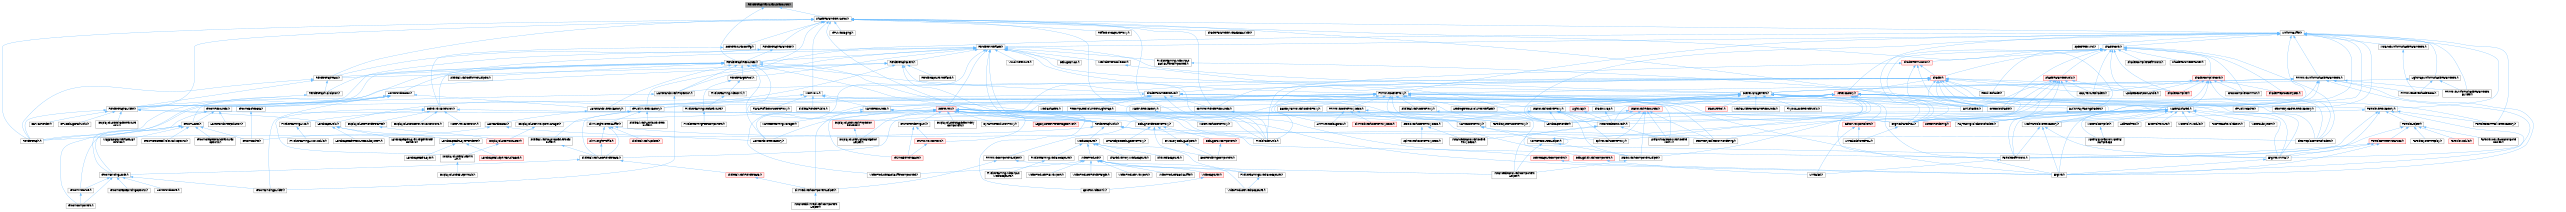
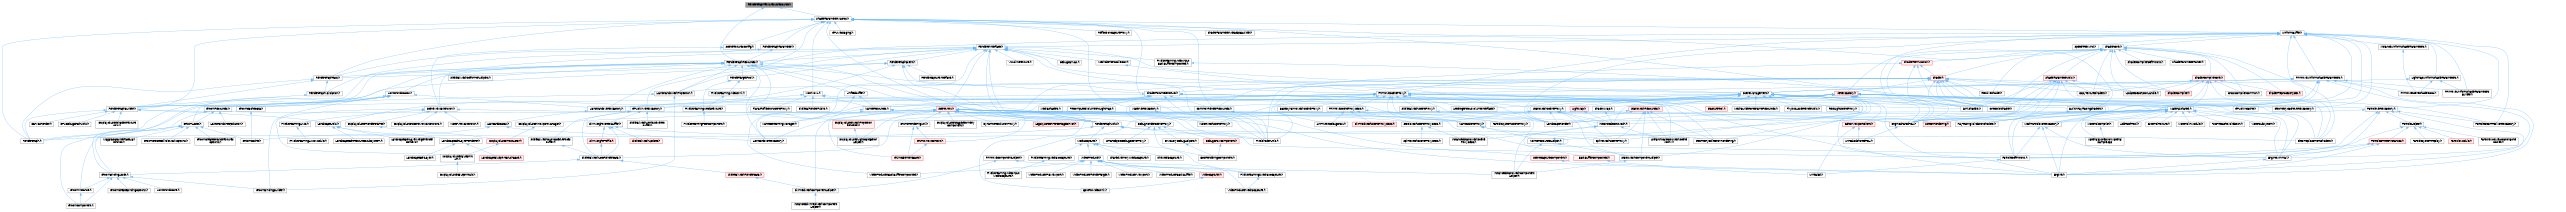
none -> (856, 94)
none -> (1843, 109)
(1628, 117) -> none
(1594, 158) -> (1594, 158)
